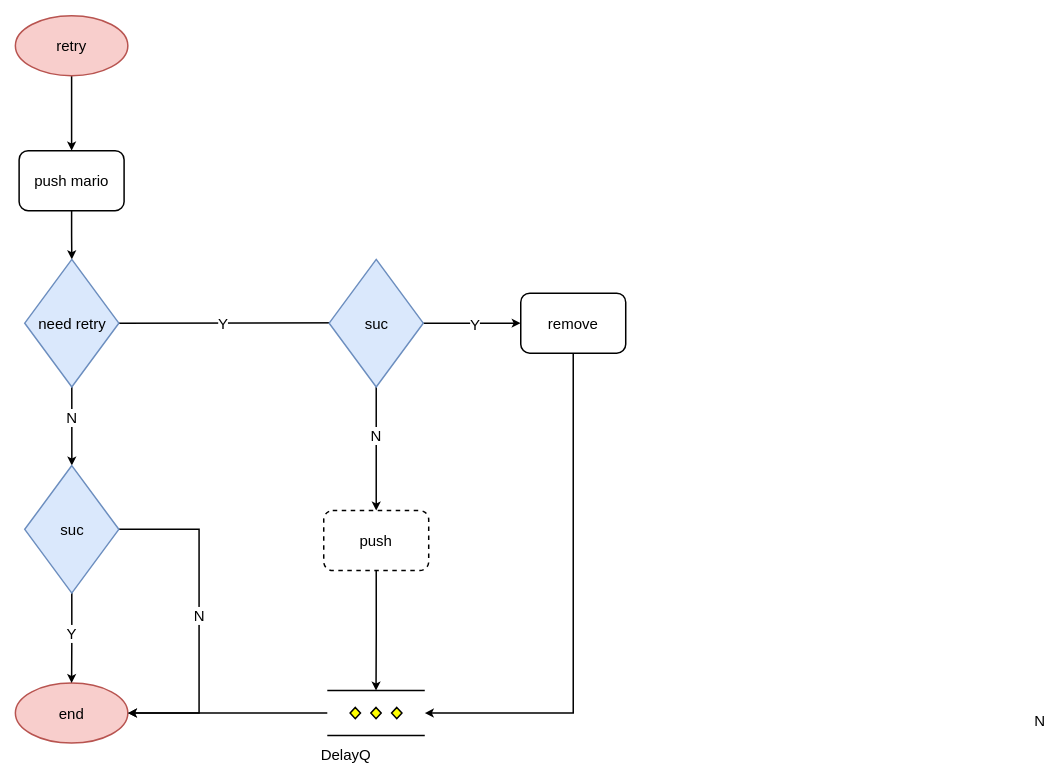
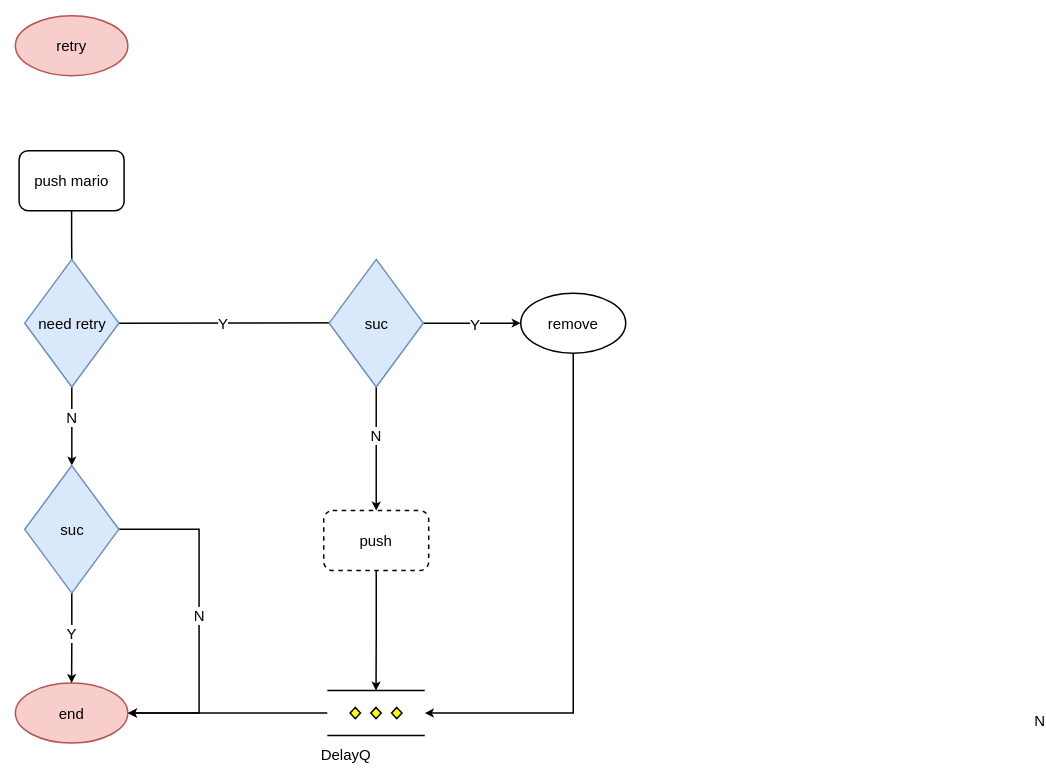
(72, 110) -> none
(72, 251) -> (72, 253)
(573, 323) -> (573, 323)
